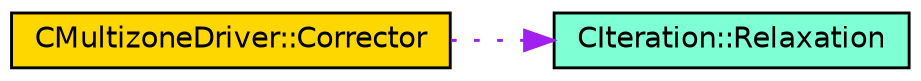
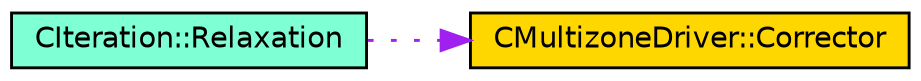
(488, 40) -> (404, 40)
